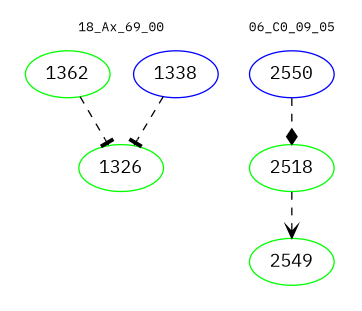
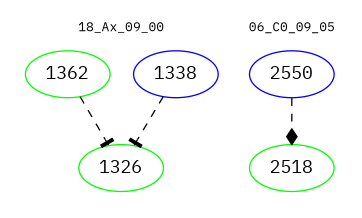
(122, 28) -> (122, 28)
(292, 262) -> none
